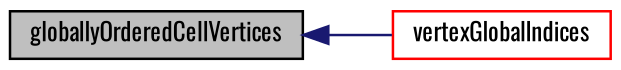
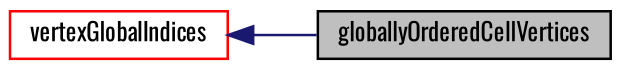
(360, 35) -> (285, 35)
